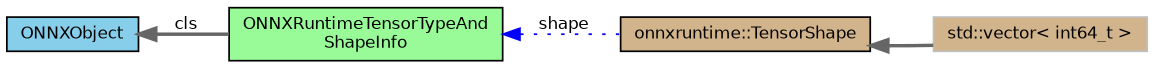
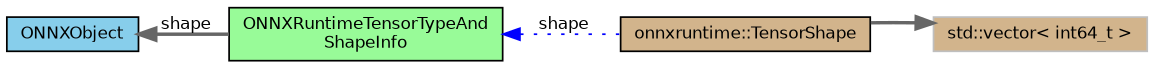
(184, 25) -> (184, 25)
(911, 46) -> (893, 23)
